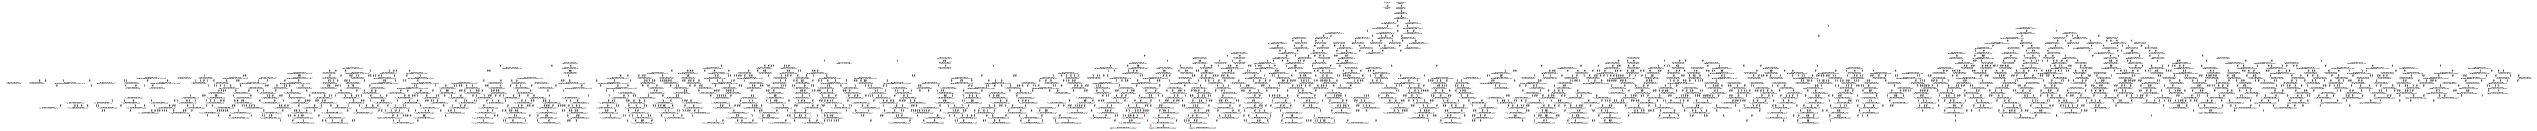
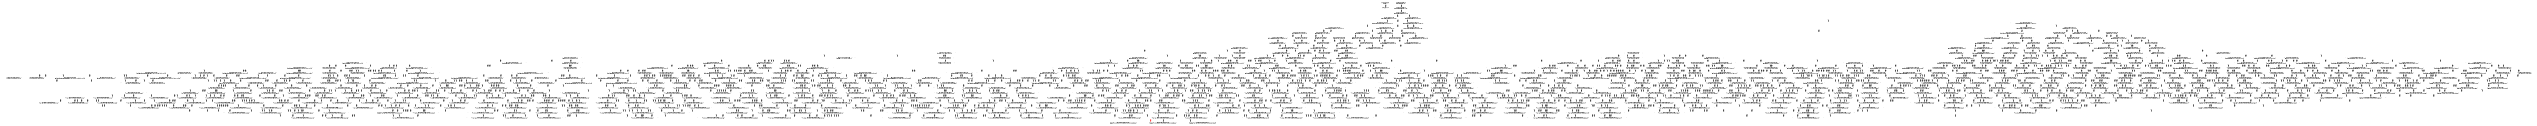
(1401, 3) -> none
(1387, 5) -> (1385, 5)
